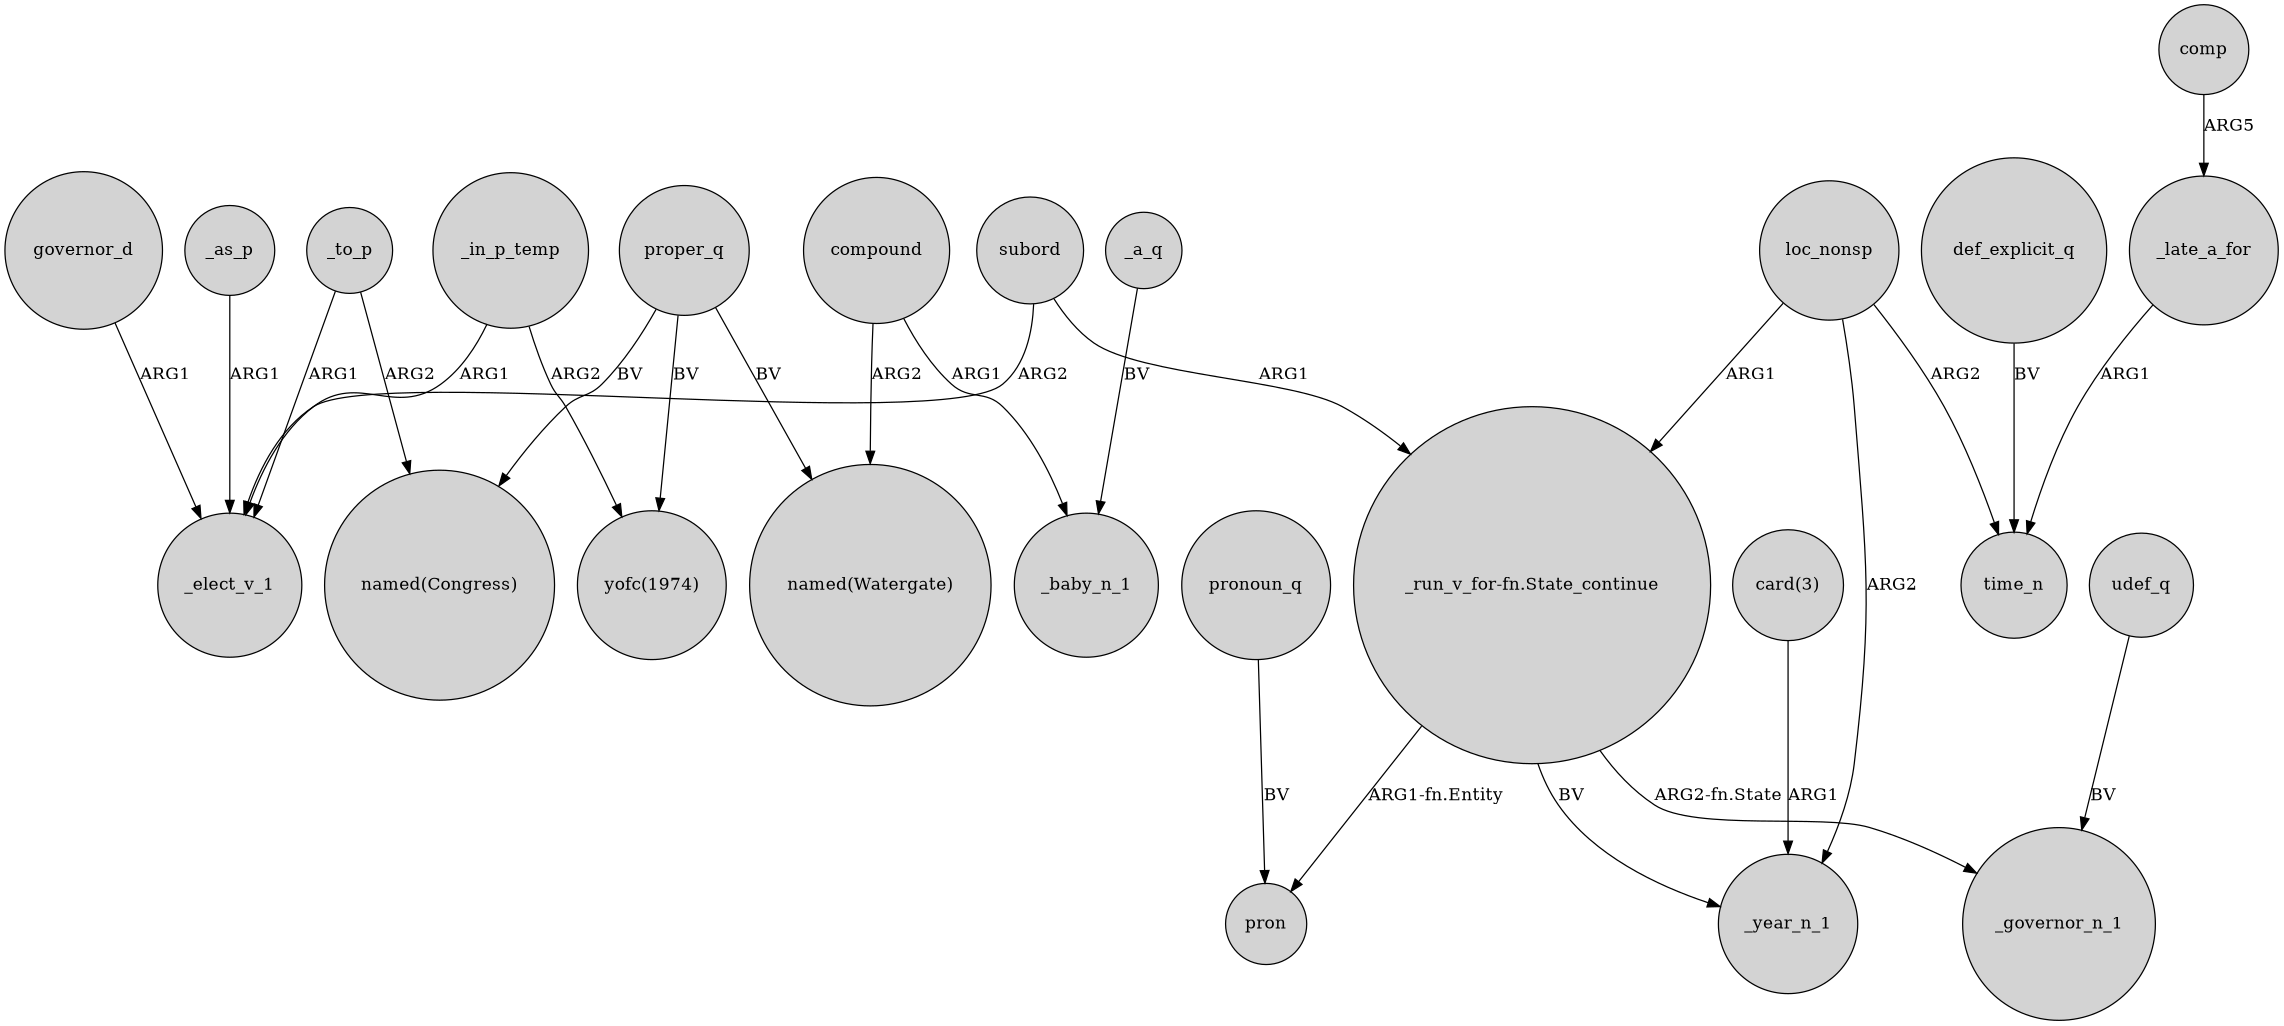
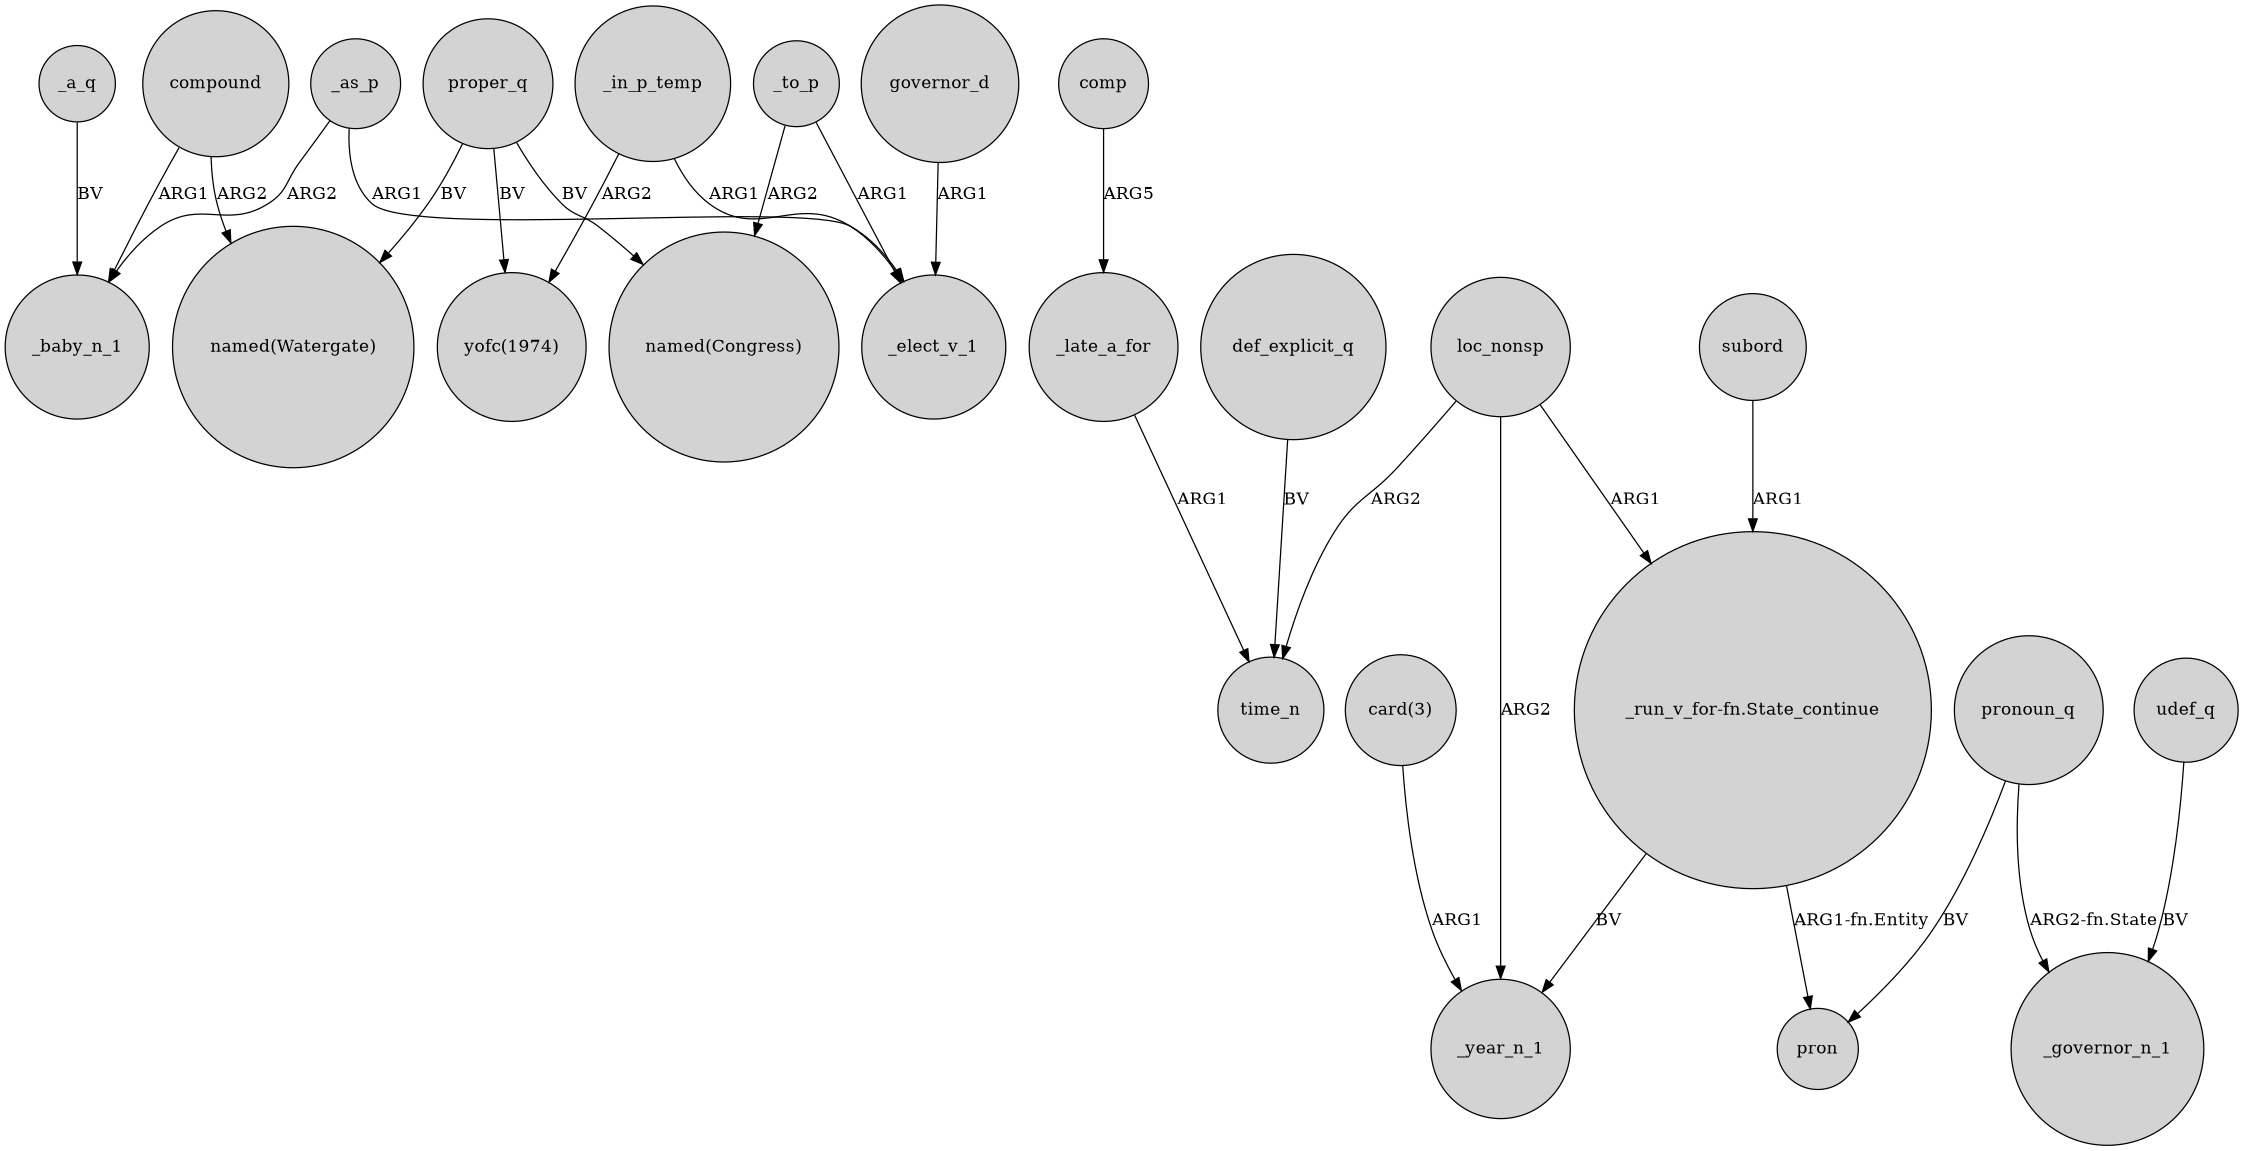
none -> (235, 215)
(644, 398) -> none
(1774, 821) -> (2019, 874)
